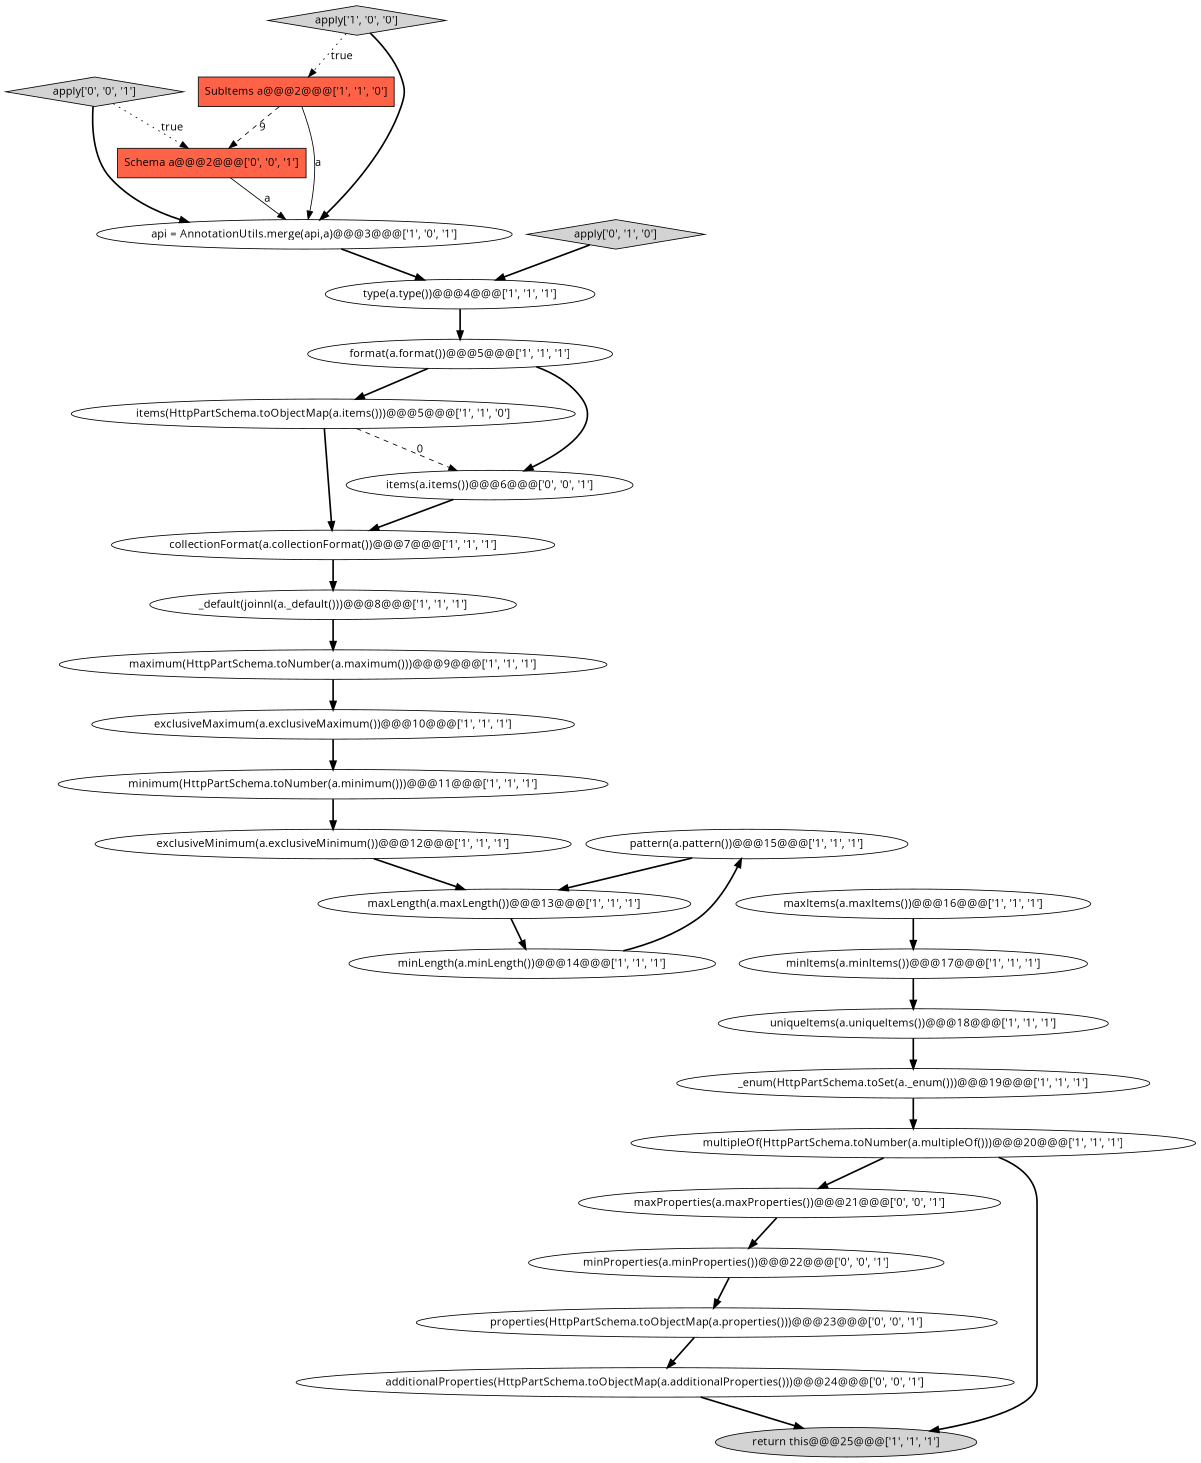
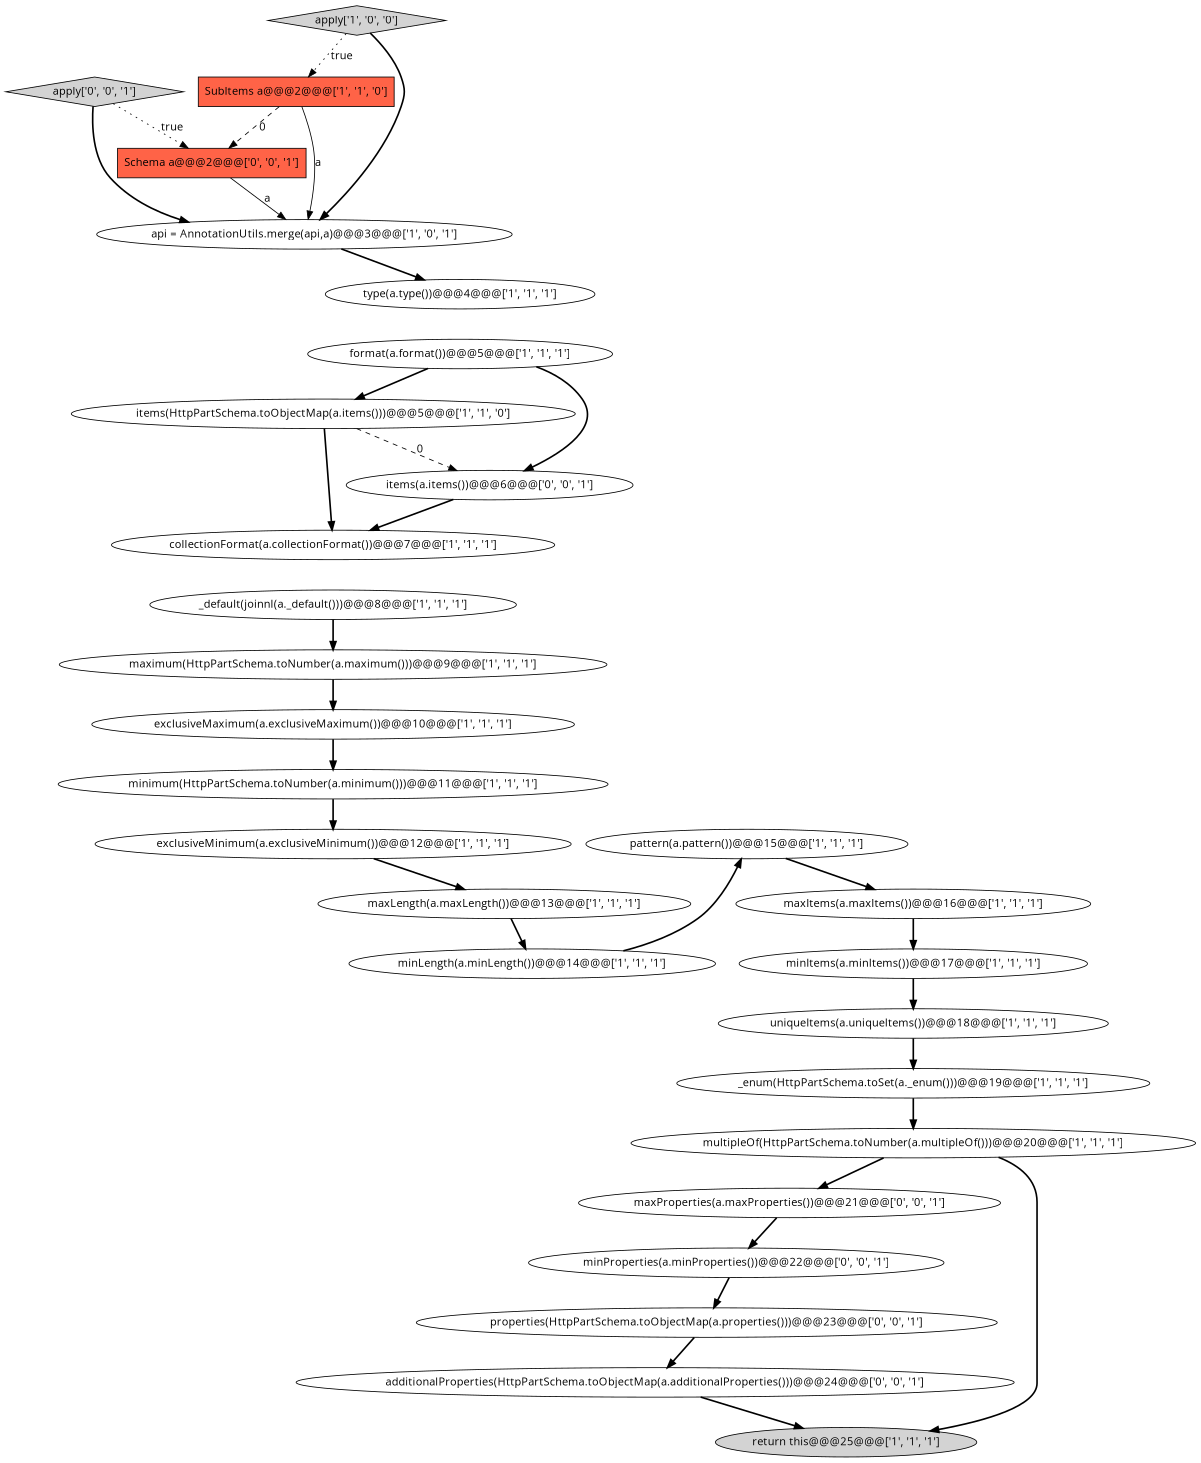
(263, 127) -> (263, 127)
(616, 234) -> none
(460, 320) -> none
(333, 571) -> none
(630, 873) -> (826, 873)
